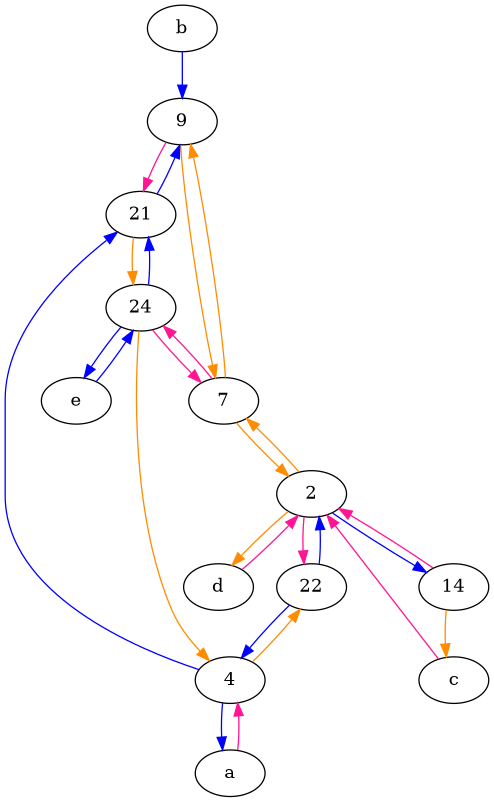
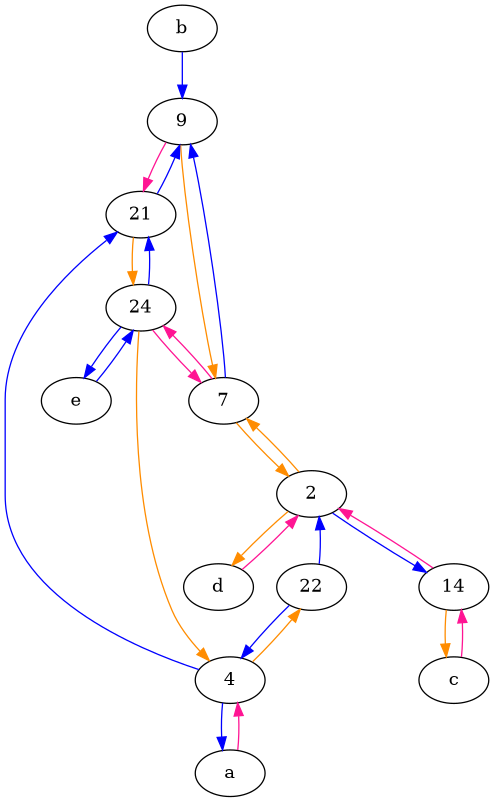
(213, 267) -> (213, 267)
(303, 534) -> none
(387, 592) -> (463, 640)
